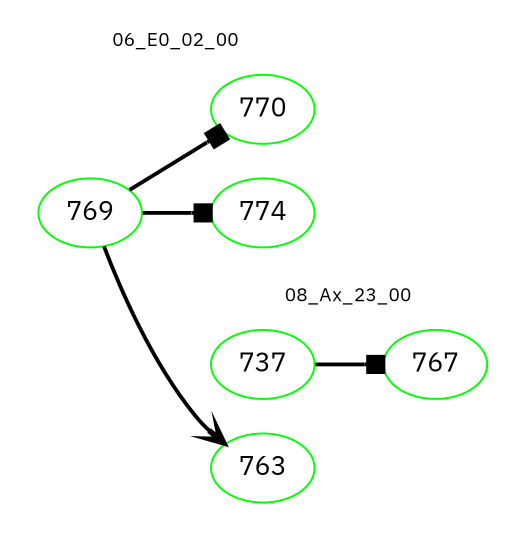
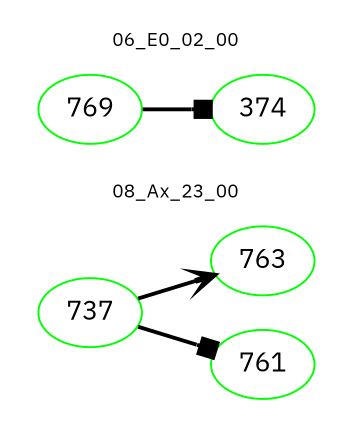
(263, 109) -> none
(263, 213) -> (263, 109)
(148, 344) -> (167, 290)
(435, 364) -> (263, 364)
